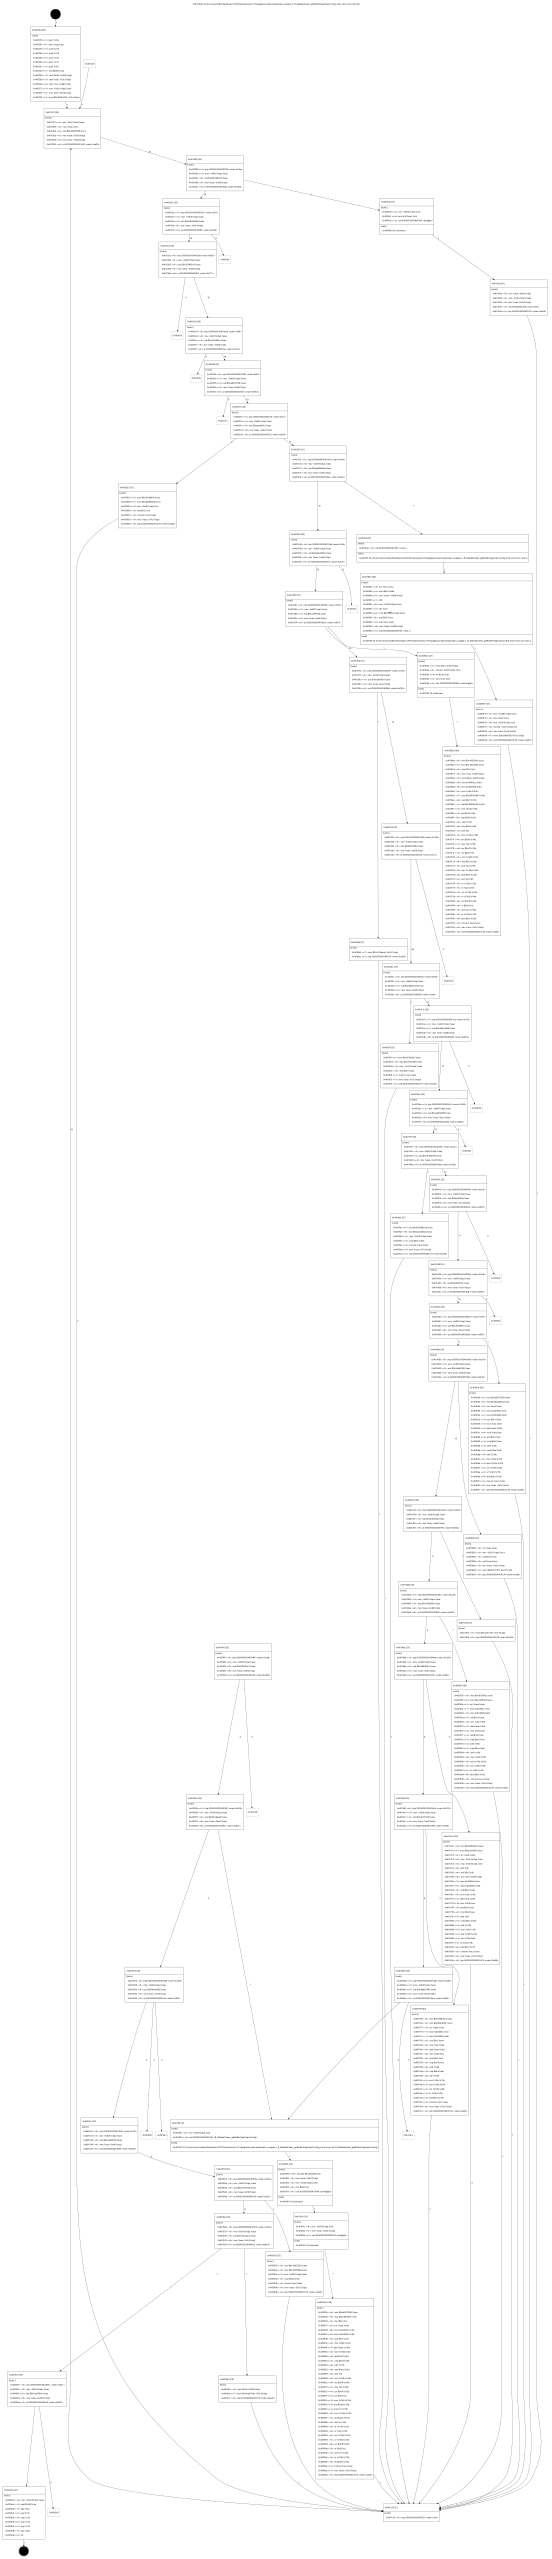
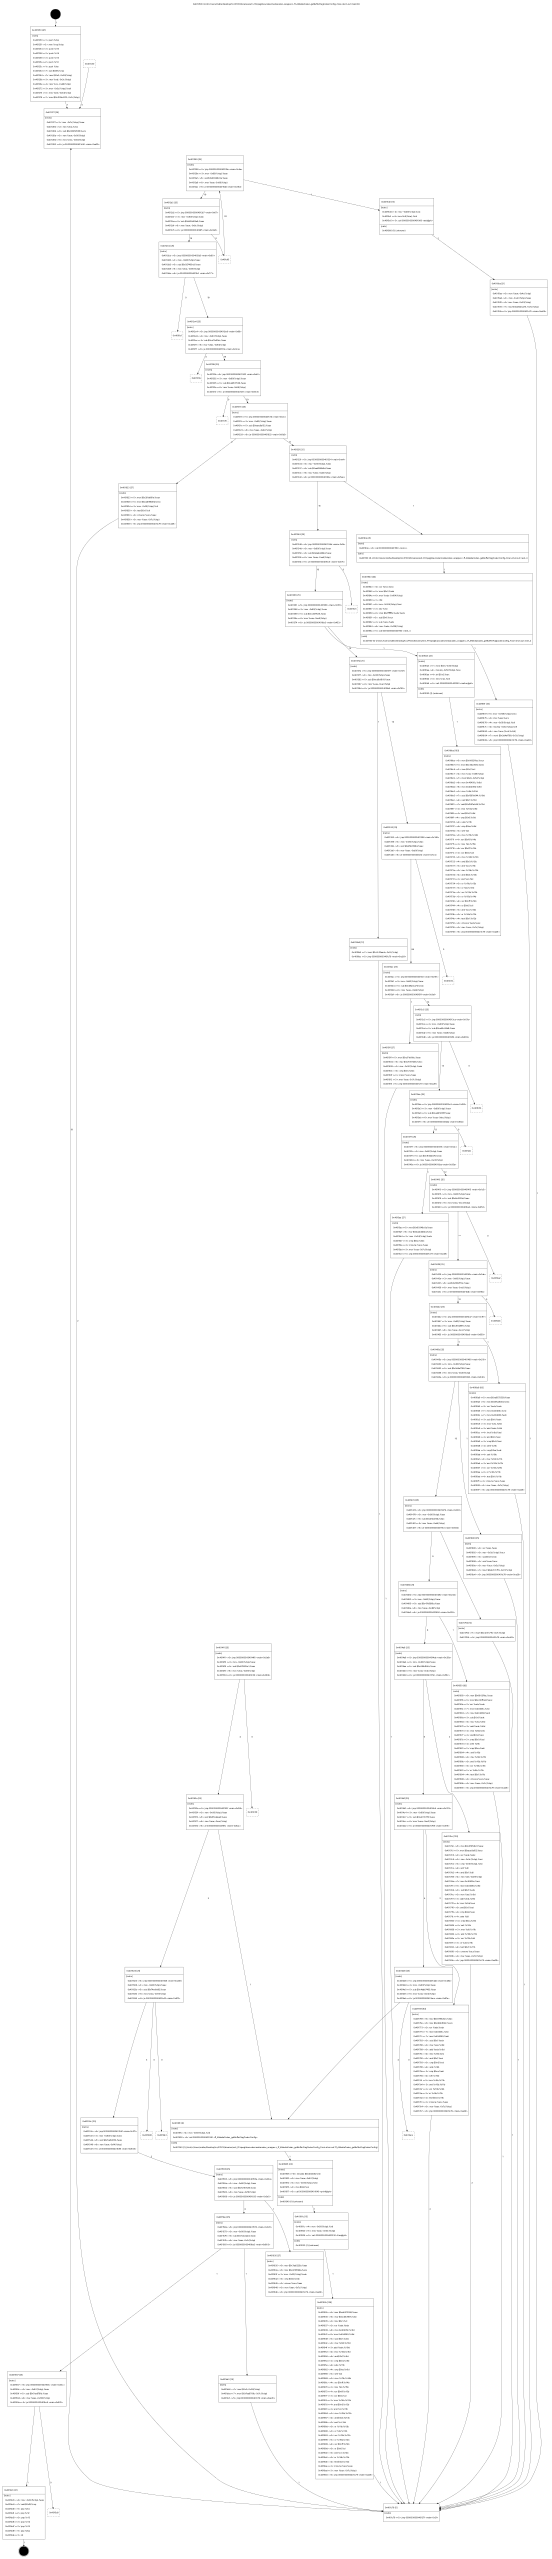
(143, 151) -> (223, 224)
(289, 2429) -> none
